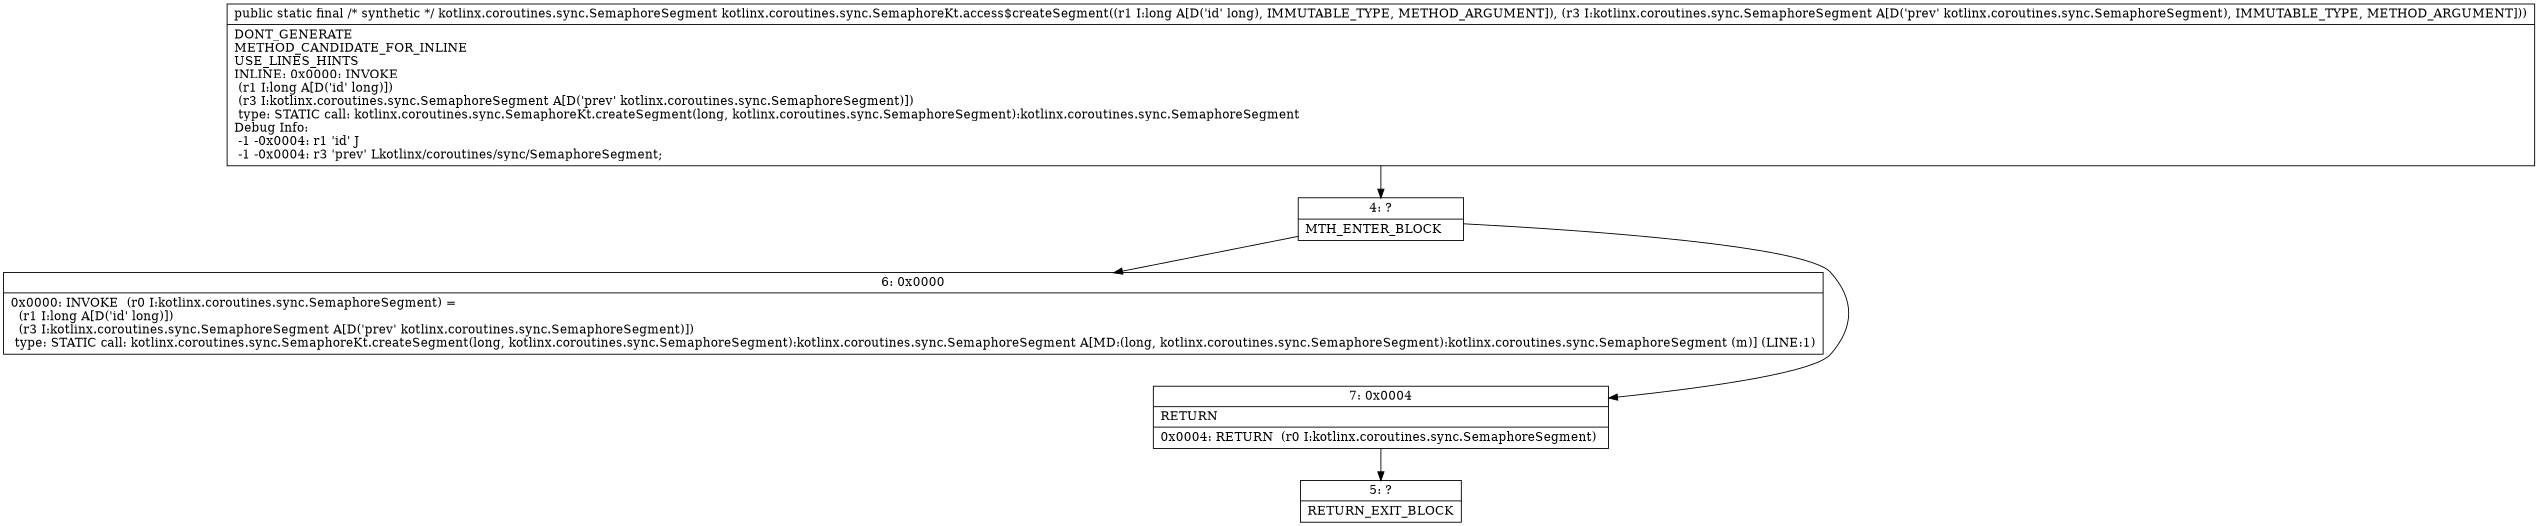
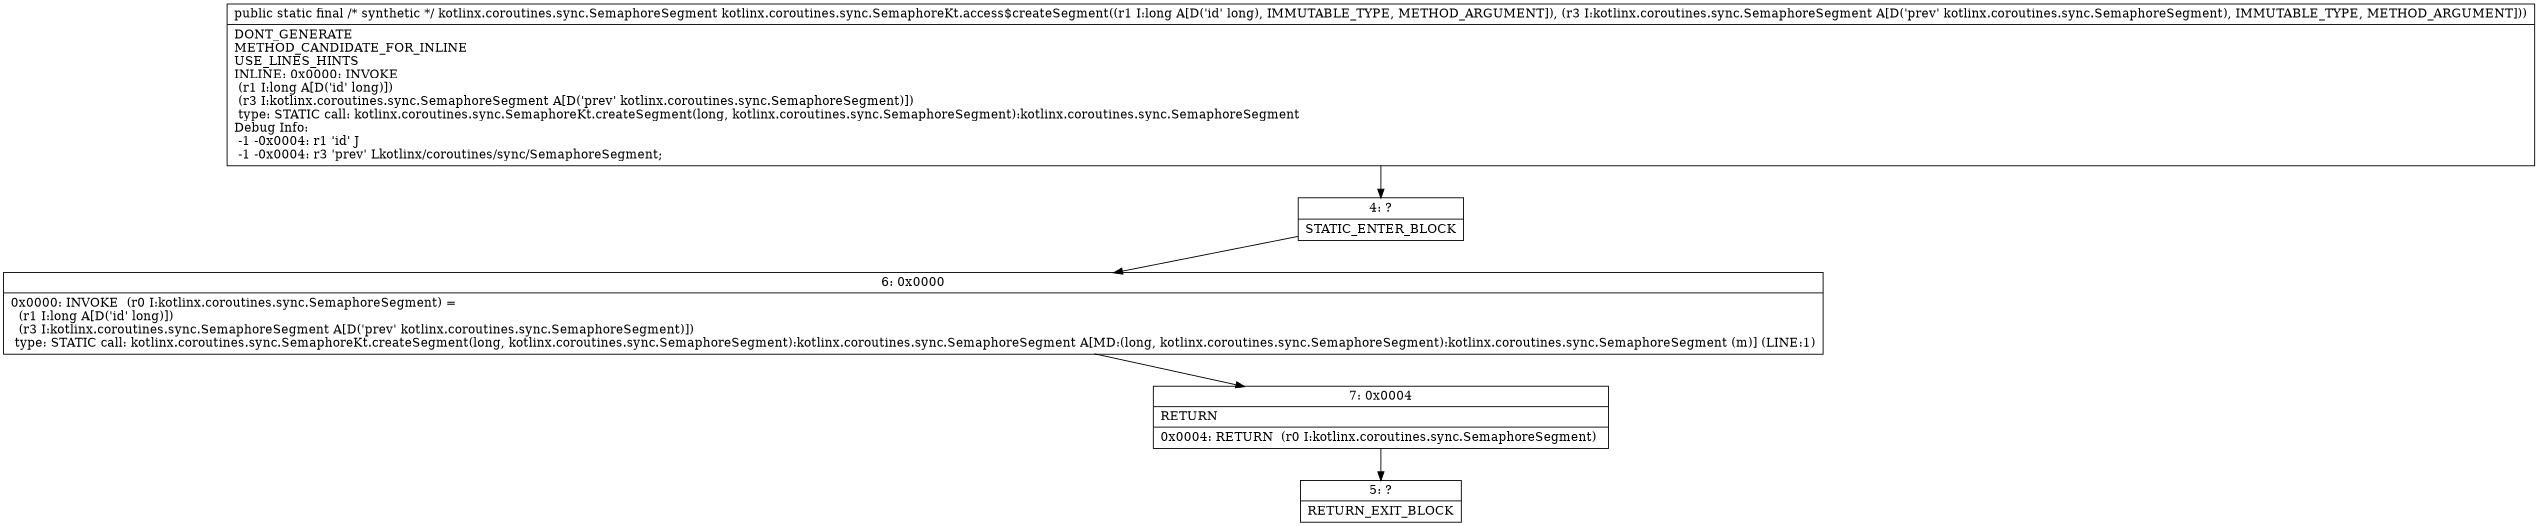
(1374, 229) -> (1381, 229)
(1802, 260) -> (1165, 369)
